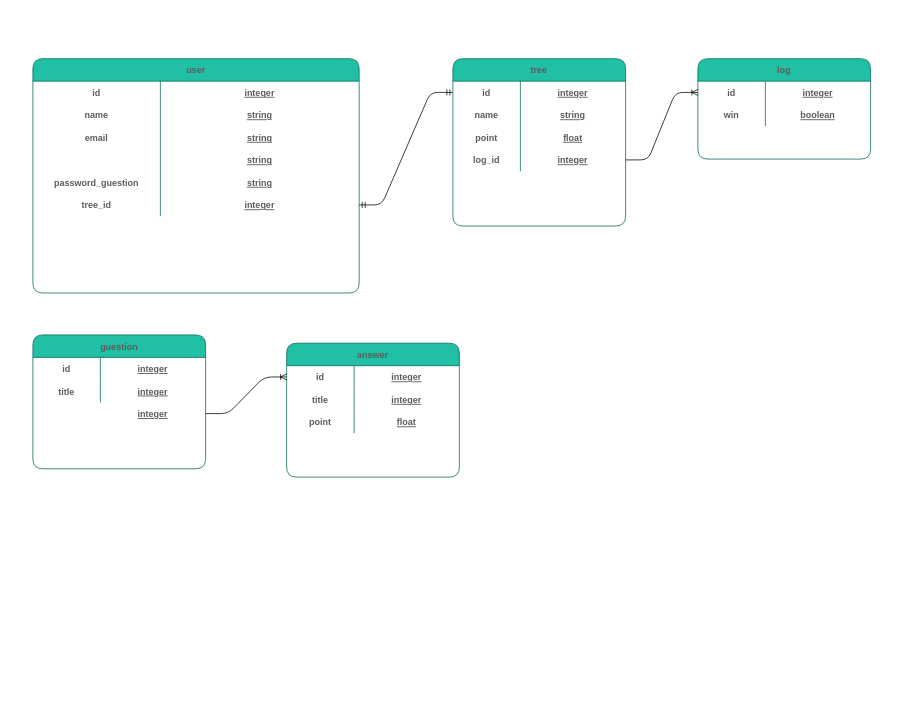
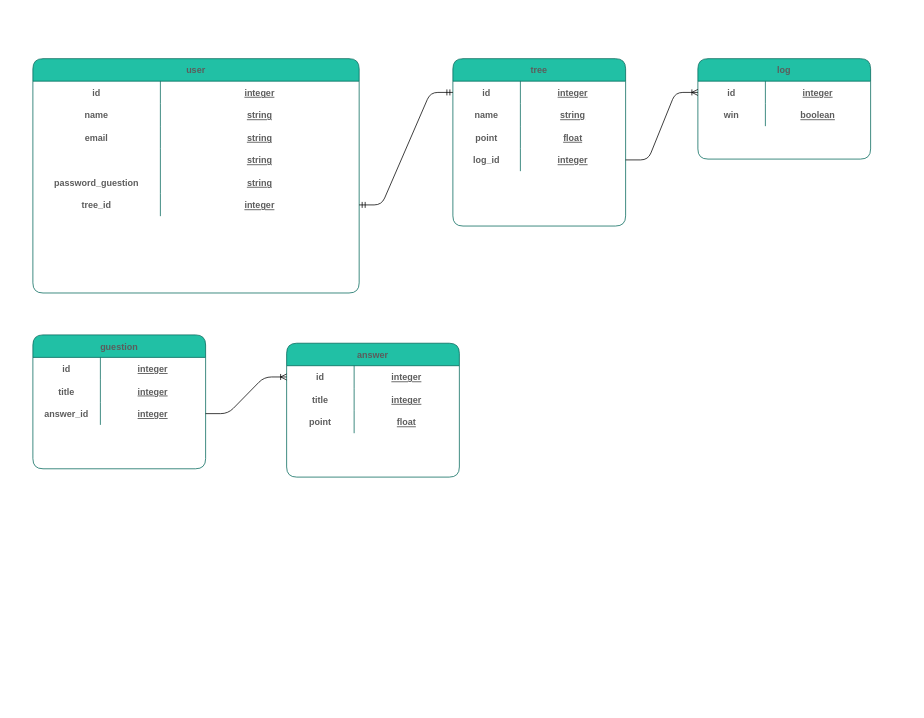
none -> (67, 414)
